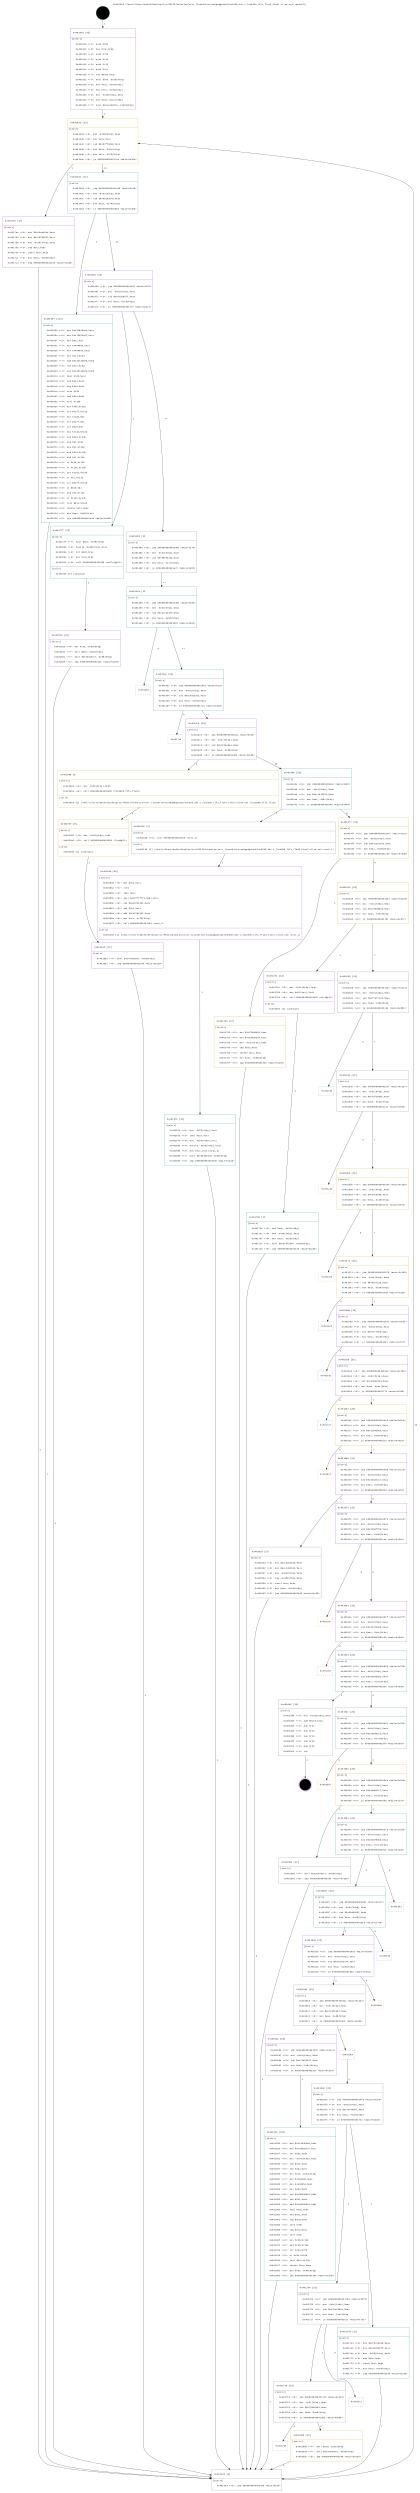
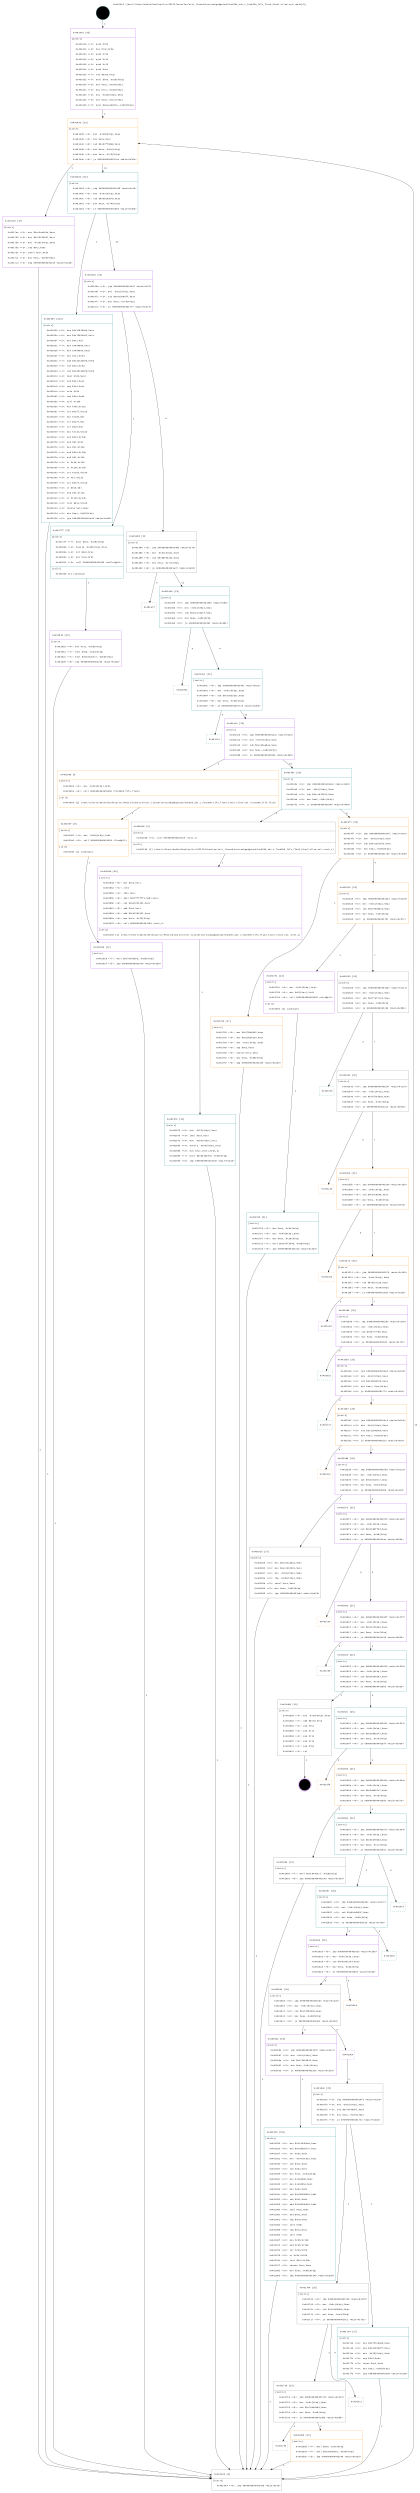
none -> (149, 607)
